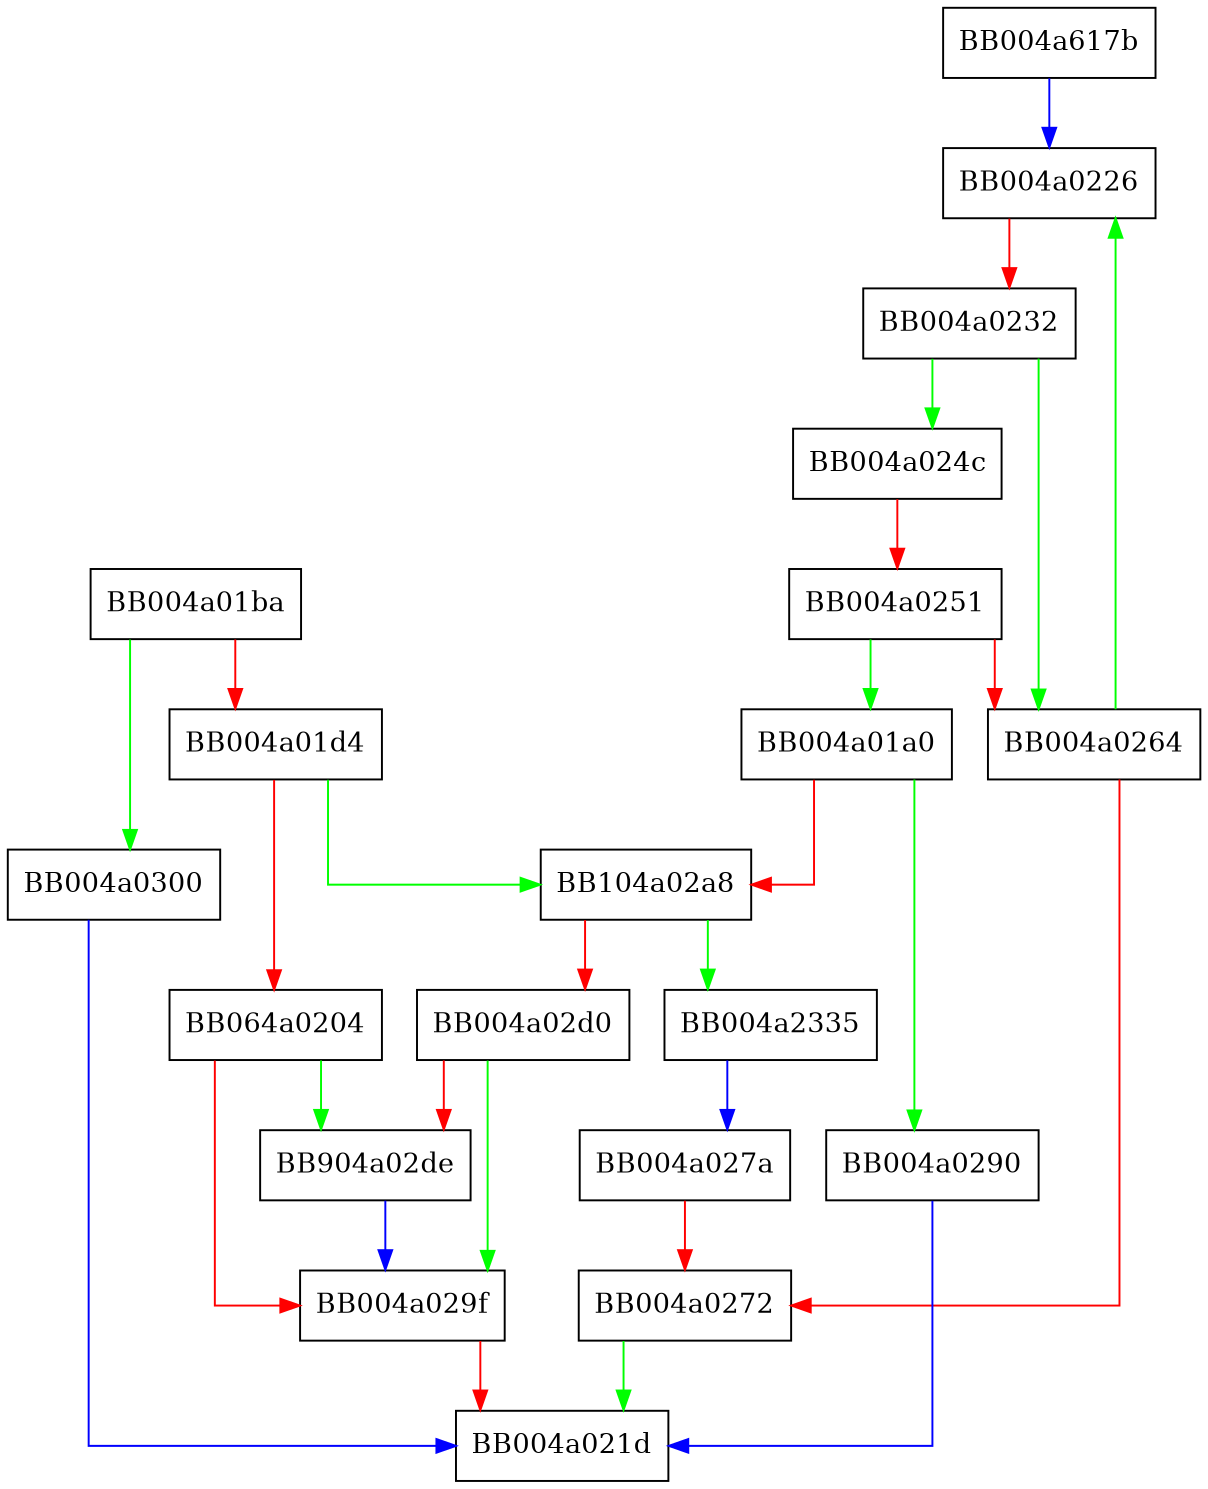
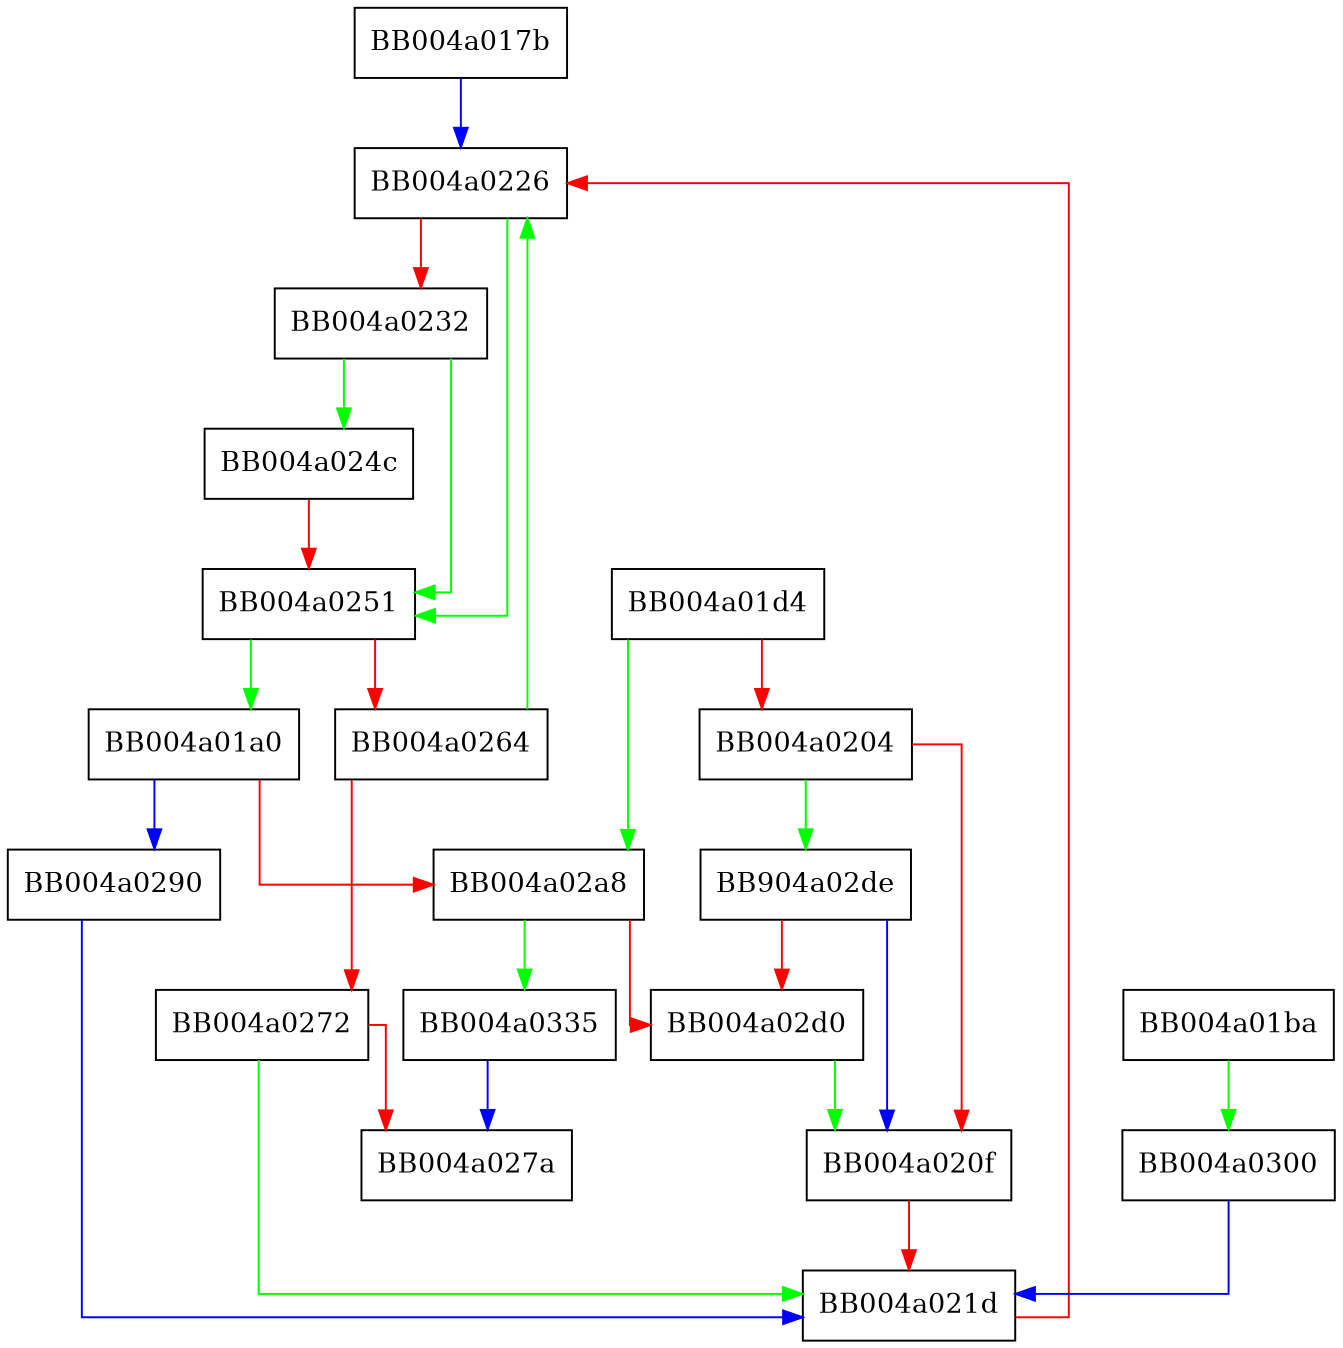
(1049, 43) -> (461, 43)
none -> (507, 453)
(1039, 524) -> (451, 484)
none -> (1069, 536)
(235, 664) -> none
(646, 885) -> (539, 885)
(914, 945) -> (154, 805)
(276, 1025) -> (806, 744)
(771, 1025) -> (510, 1025)
(444, 1085) -> (782, 945)
(685, 1225) -> (386, 1059)
(402, 1306) -> (909, 1165)
